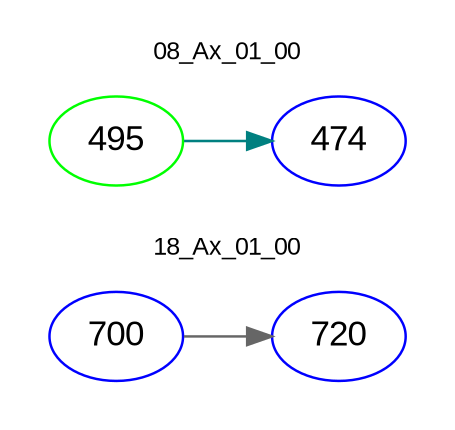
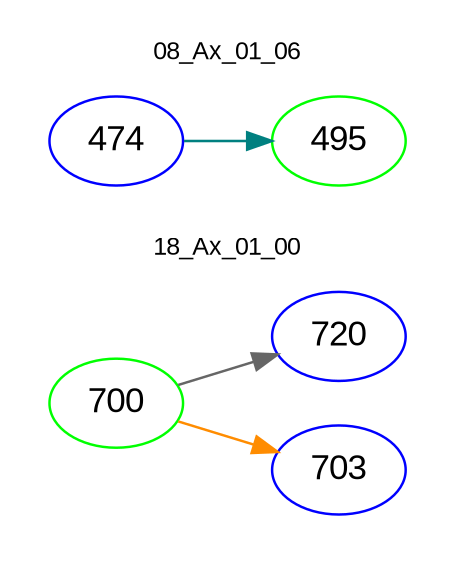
(228, 53) -> (228, 53)
(215, 141) -> (215, 141)
(116, 336) -> (116, 403)
none -> (339, 470)
